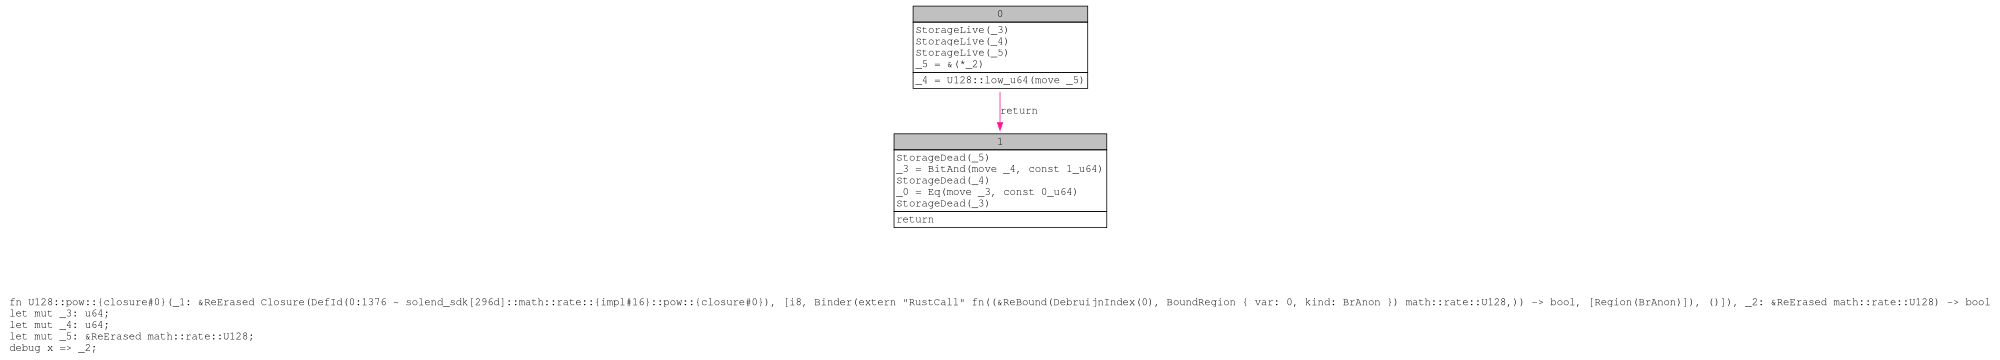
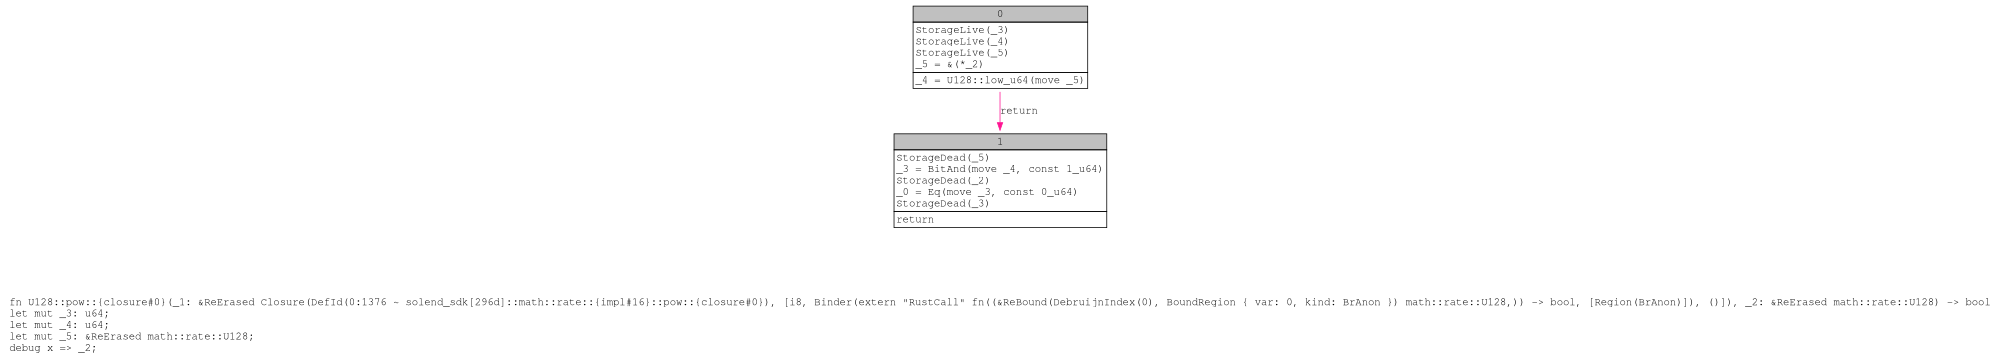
(944, 180) -> (944, 180)
